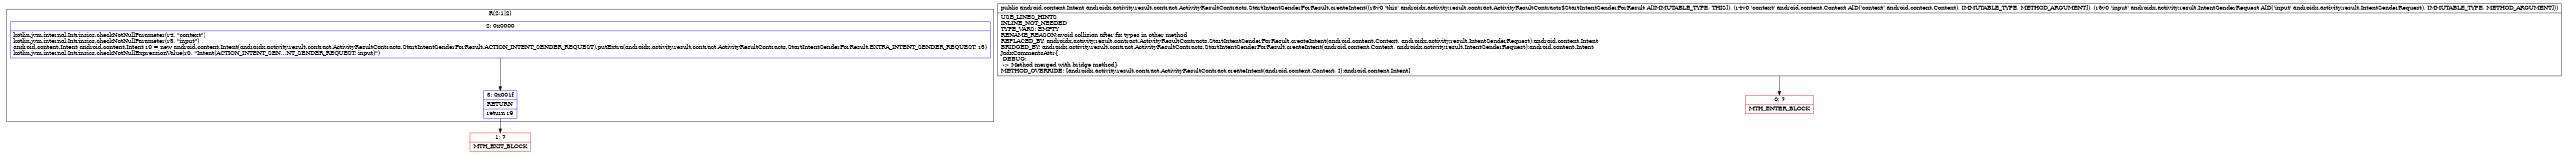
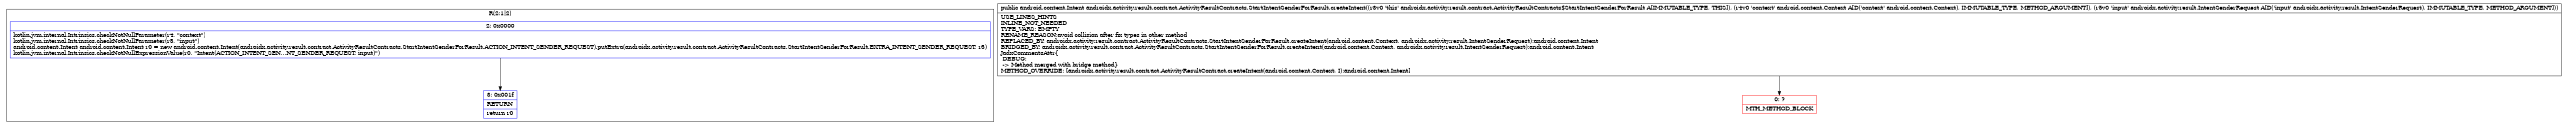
(1779, 109) -> (1779, 109)
(500, 113) -> (500, 113)
(500, 142) -> none
